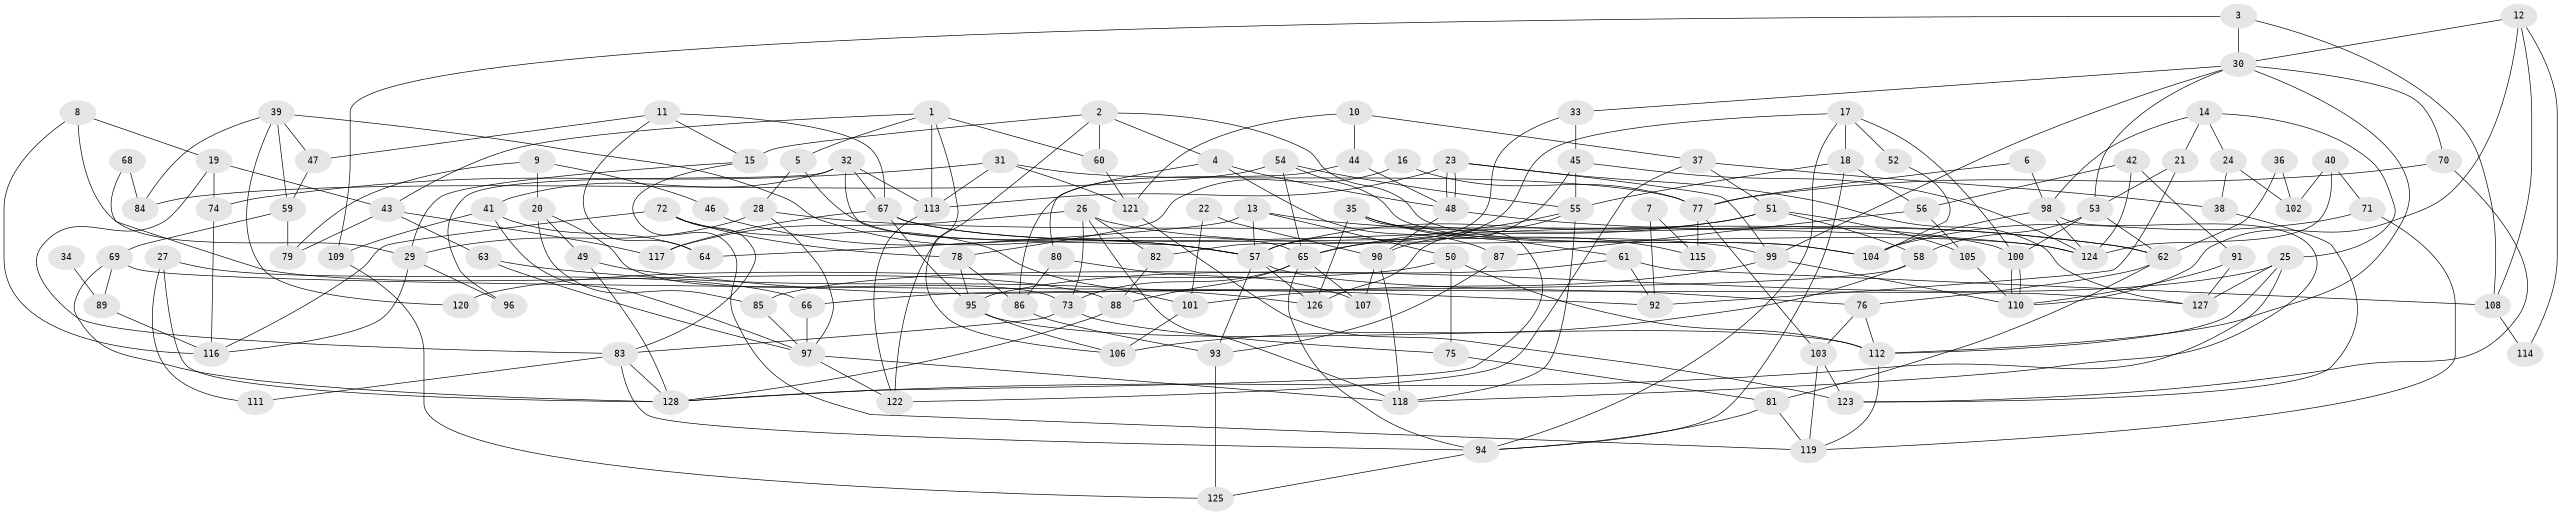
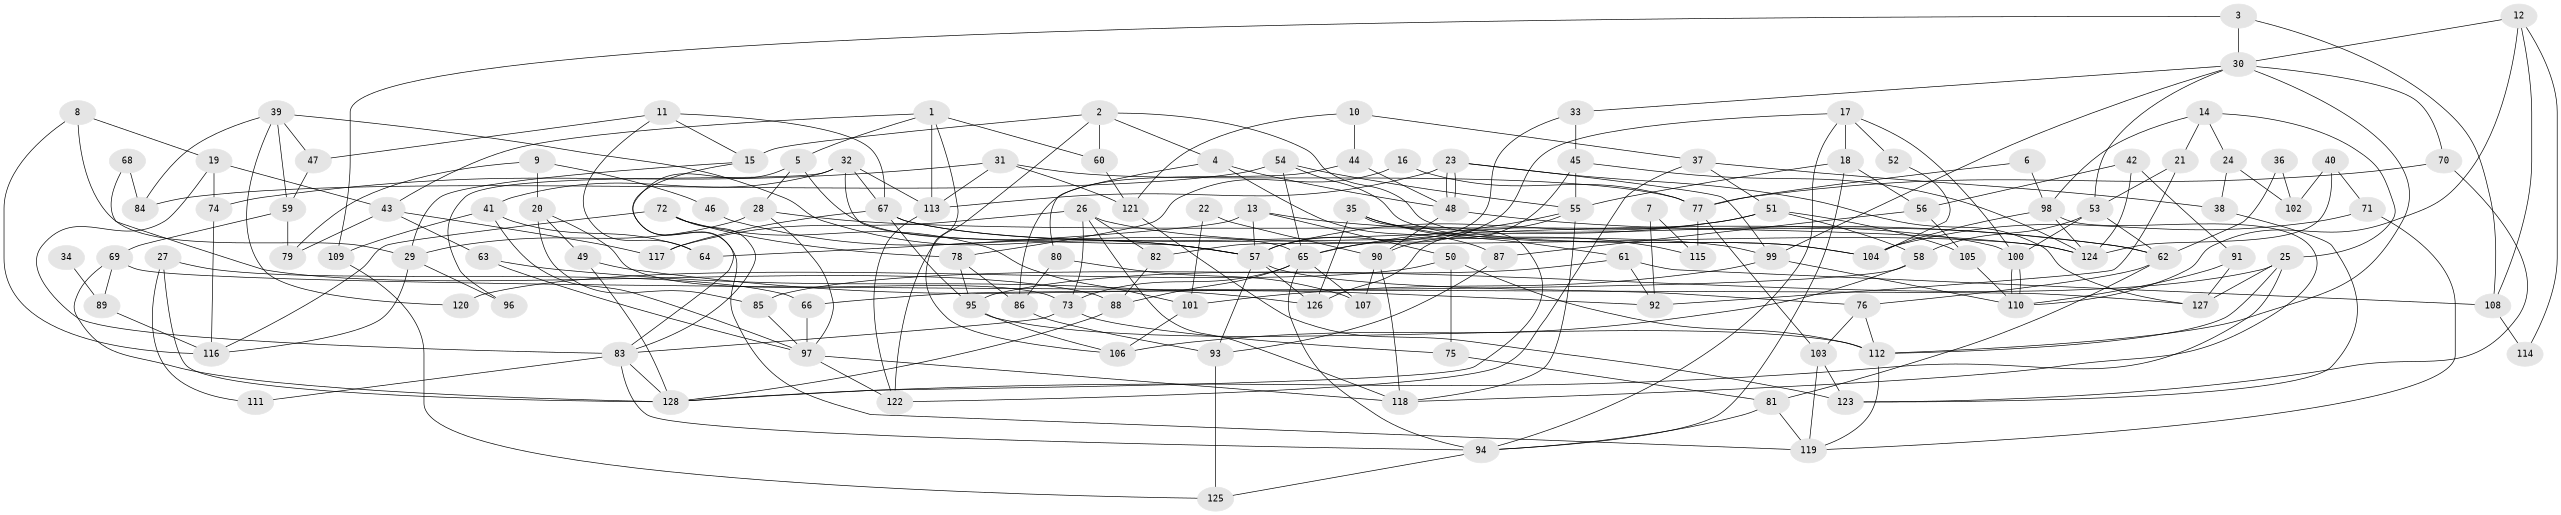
none -> (732, 264)
